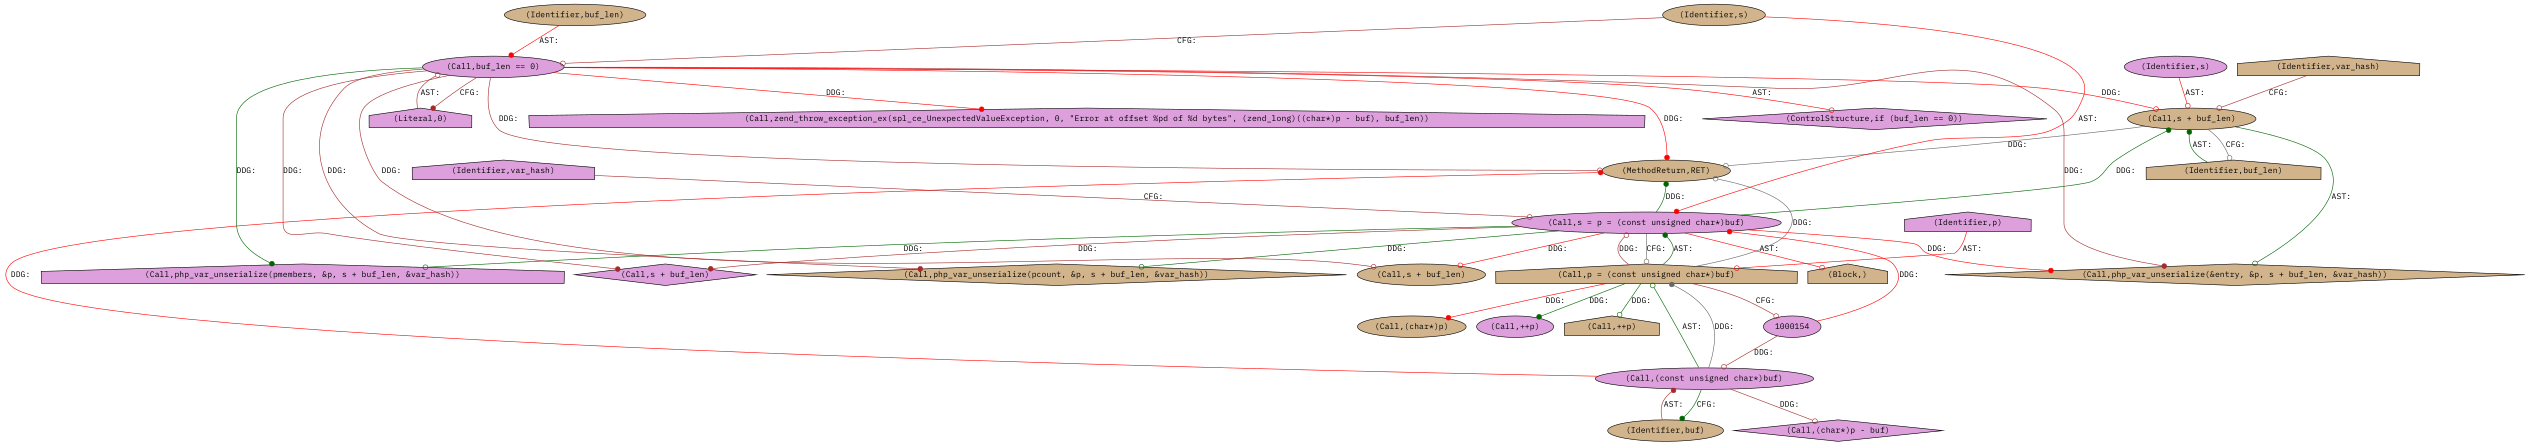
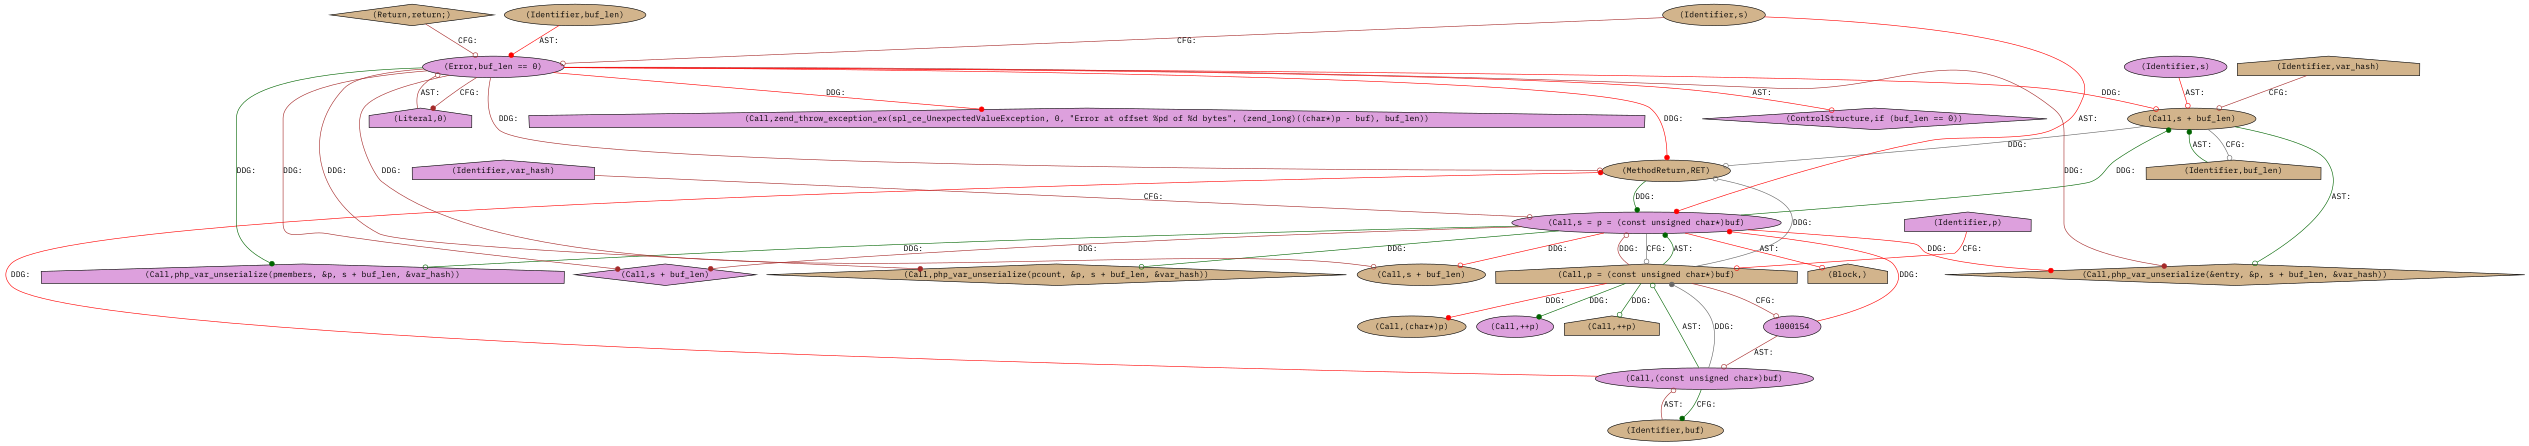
none -> (412, 15)
(493, 67) -> (493, 67)
(1663, 200) -> (1635, 193)
(1975, 249) -> (1975, 249)
(1767, 353) -> (1767, 353)
(1662, 404) -> (1662, 404)
(1838, 431) -> none
